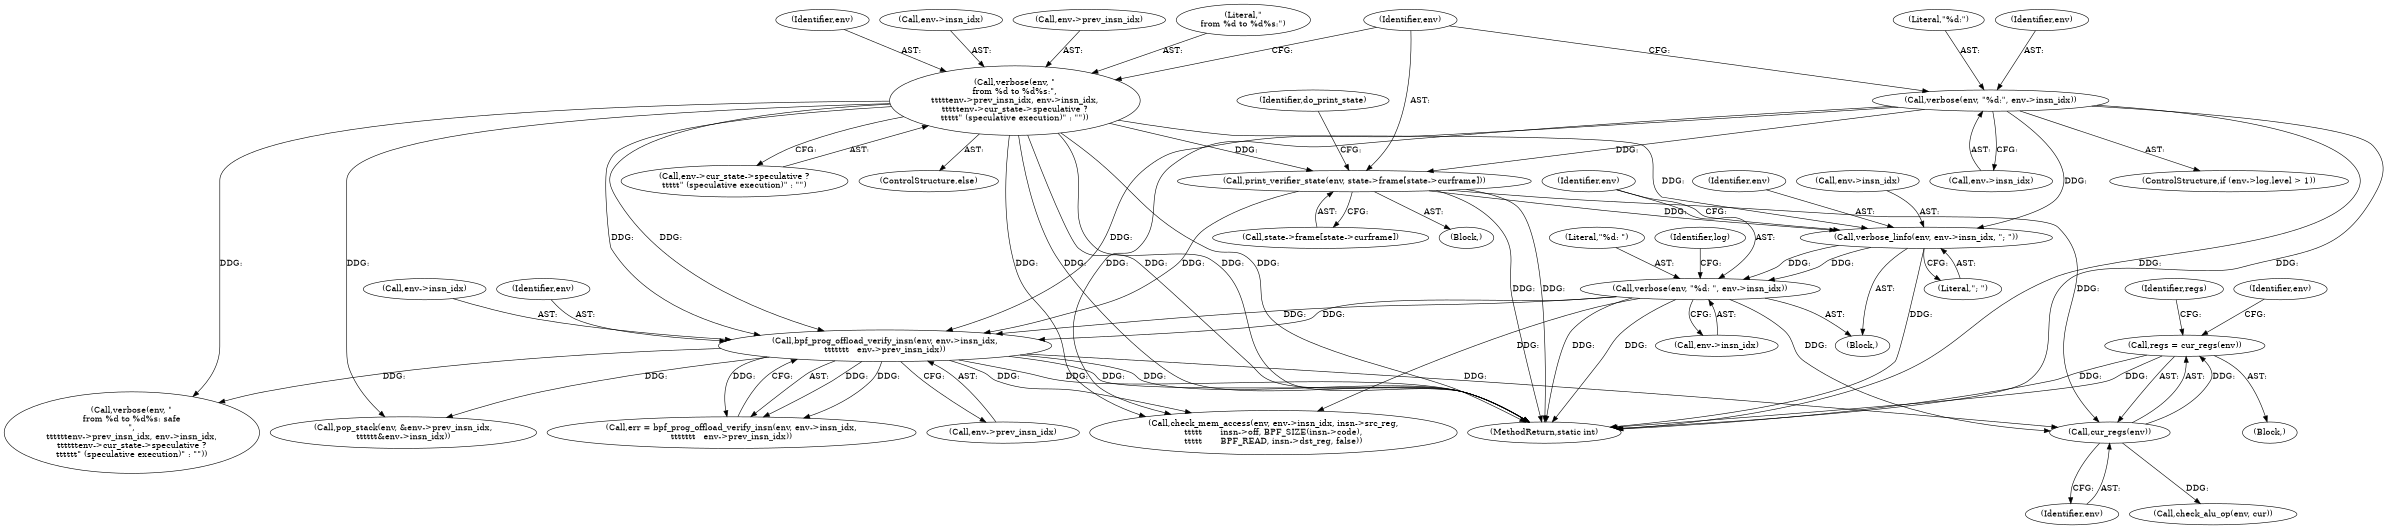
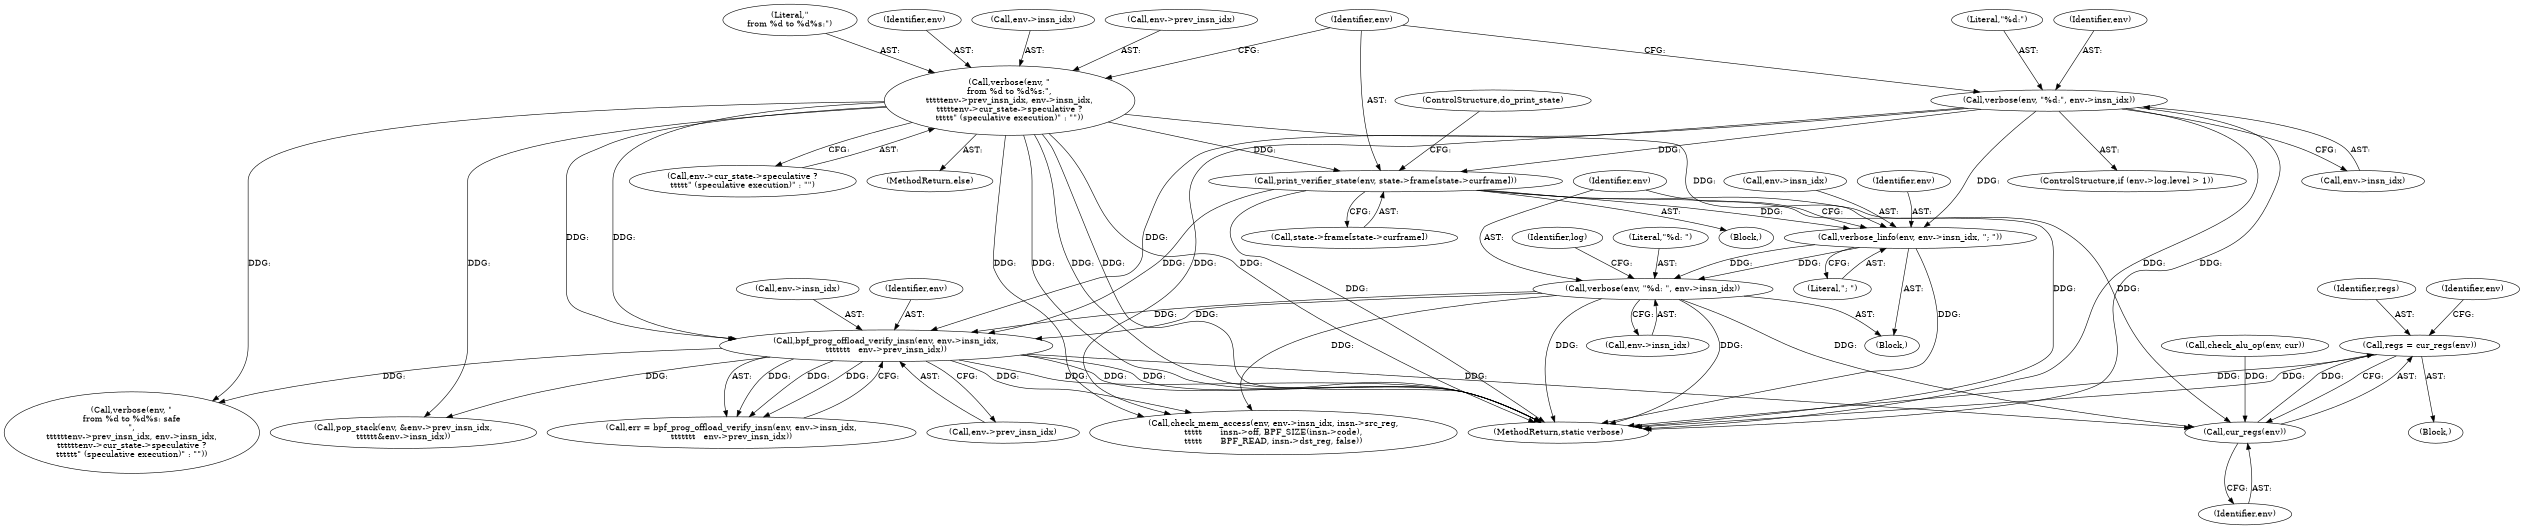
(1313, 101) -> (1493, 101)
(929, 181) -> (930, 181)
(2192, 315) -> (2406, 315)
(2171, 377) -> (2375, 377)
(1544, 433) -> (1559, 433)
(2159, 472) -> (2245, 389)
